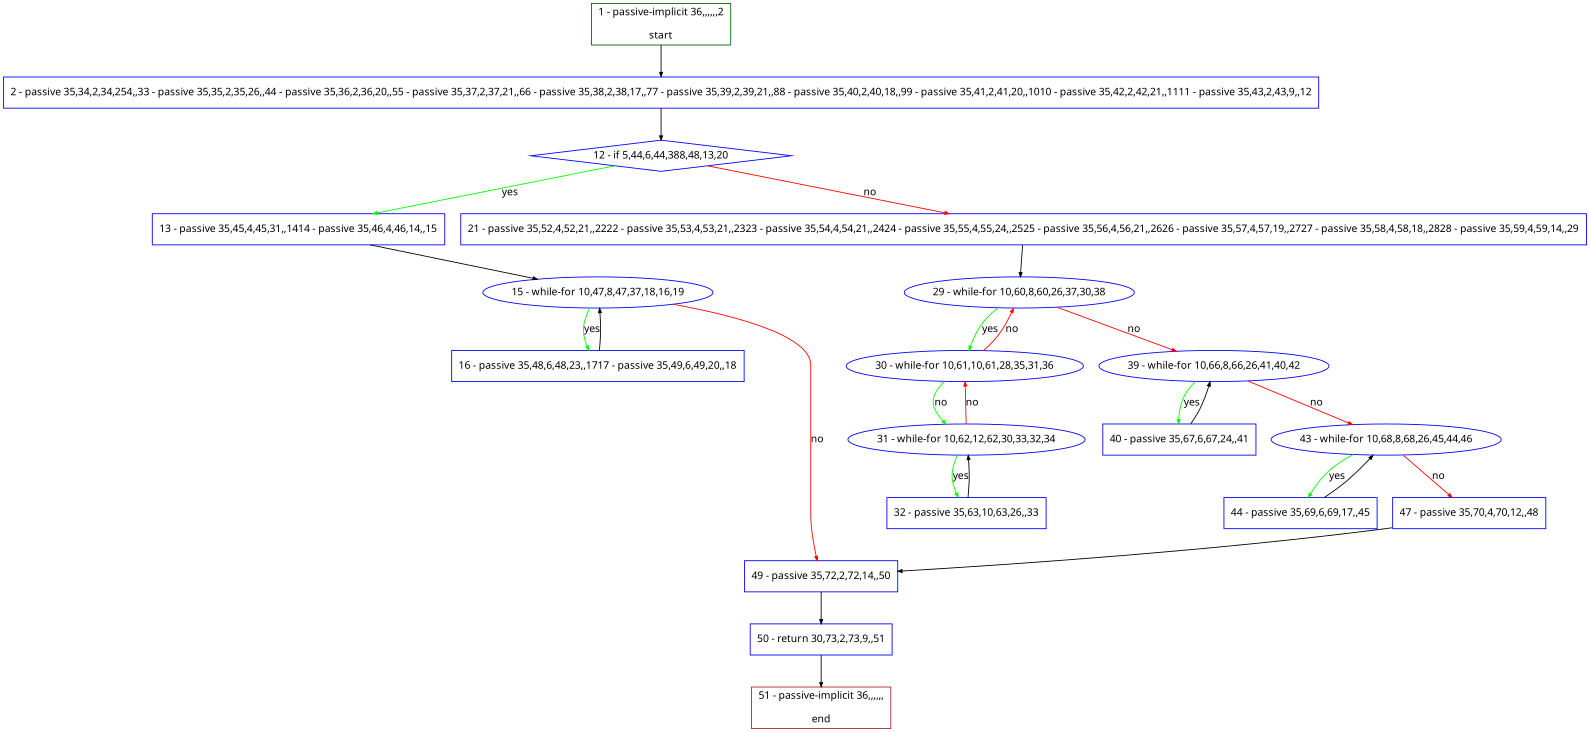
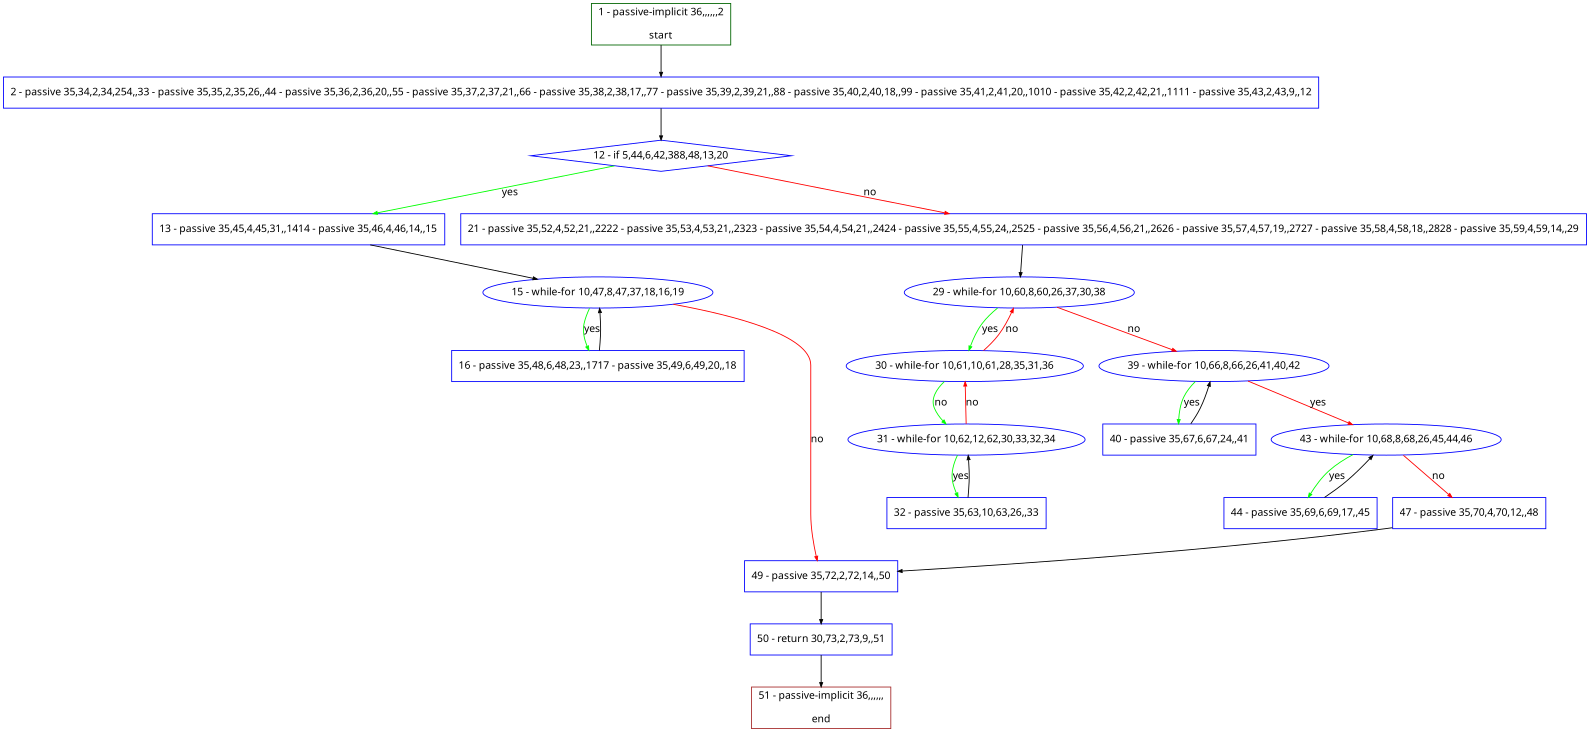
(661, 156) -> (661, 156)
(1317, 403) -> (1318, 403)
